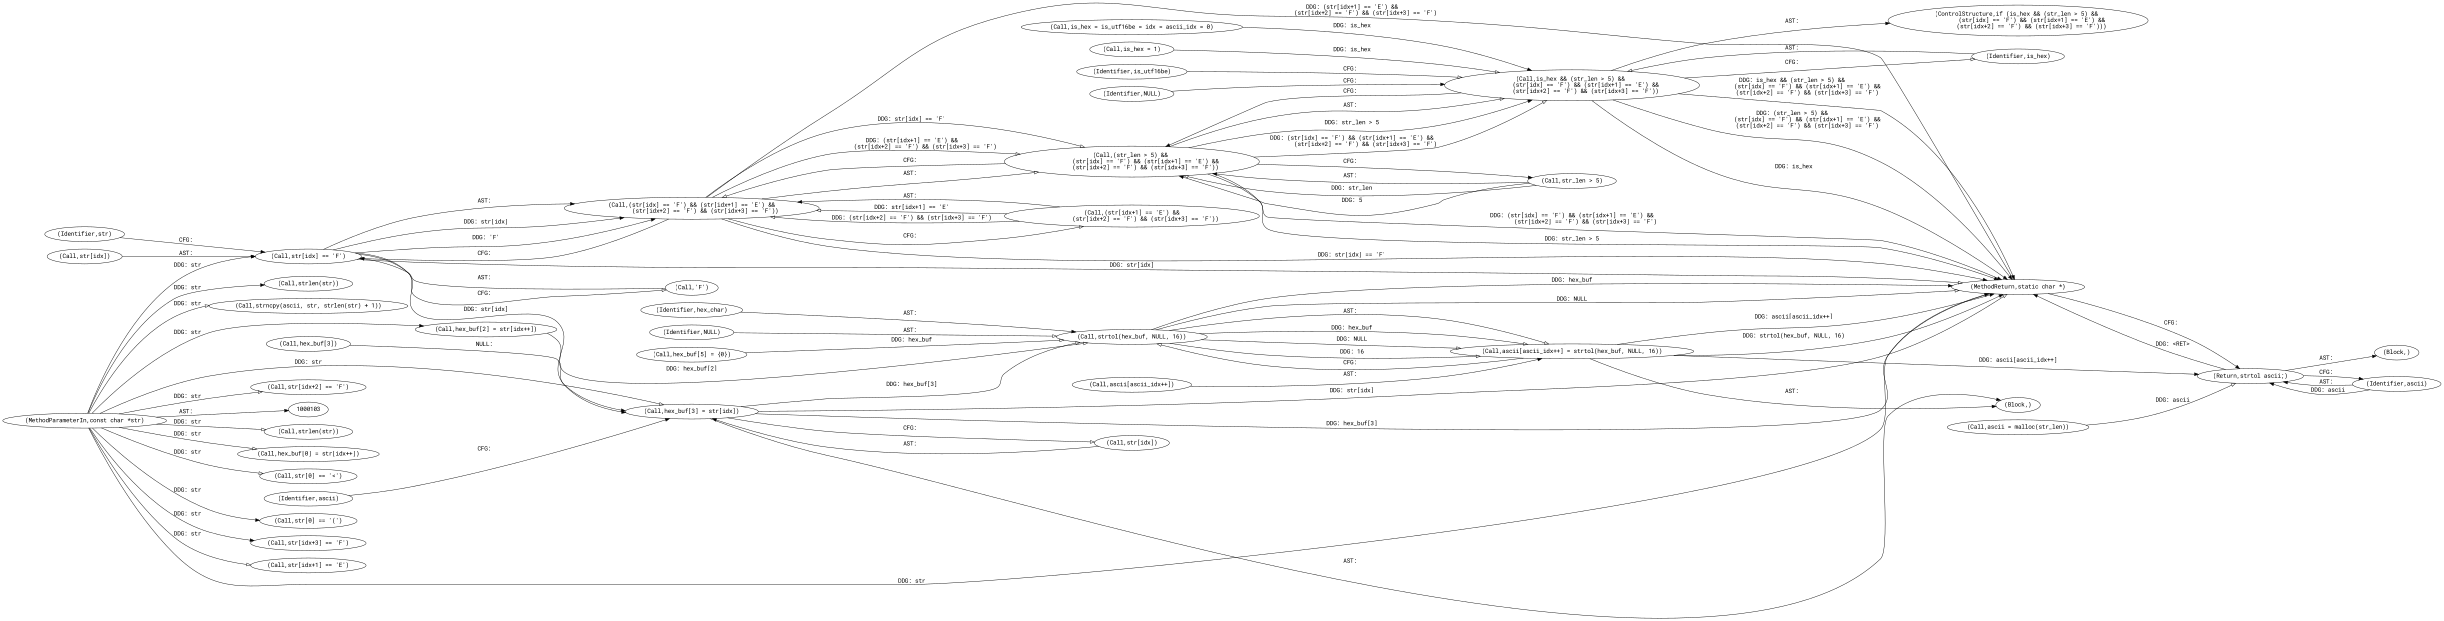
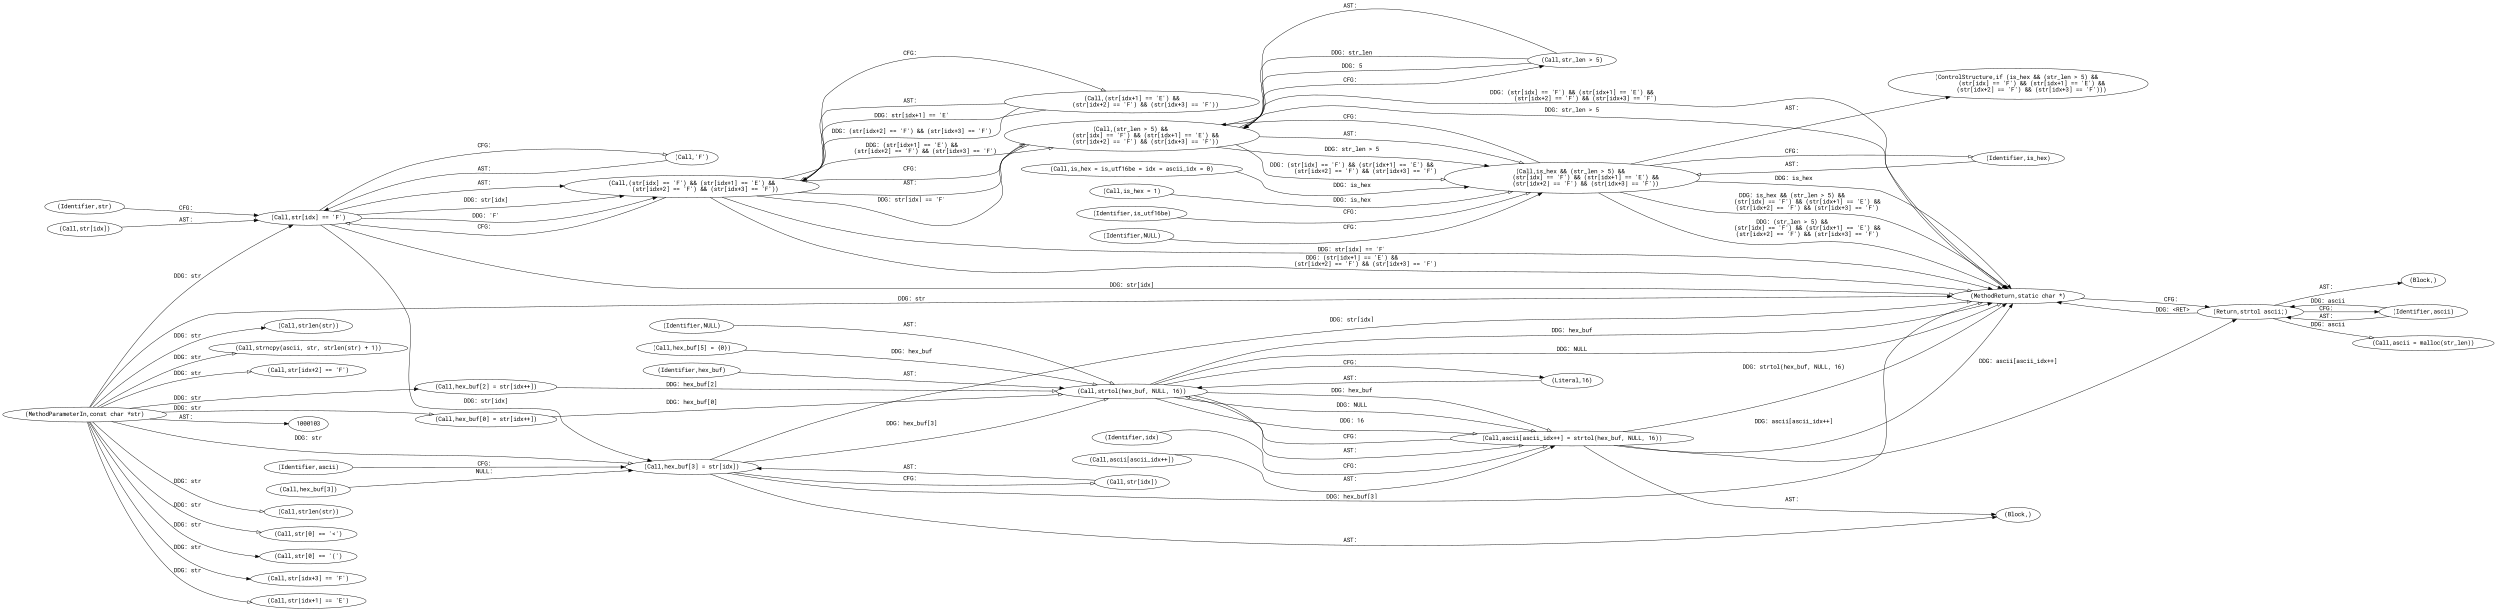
(692, 310) -> (692, 370)
none -> (1572, 381)
none -> (805, 406)
(2161, 413) -> (2321, 330)
none -> (1132, 438)
